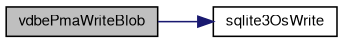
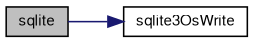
(82, 22) -> (37, 22)
